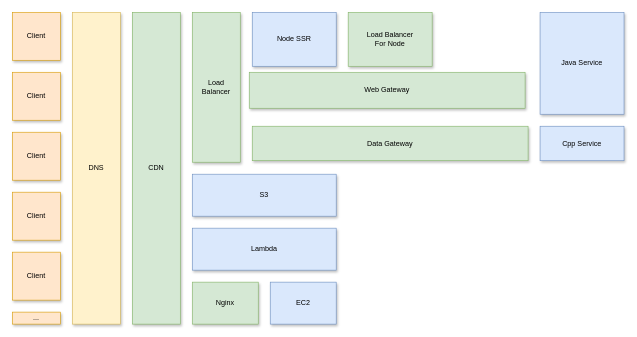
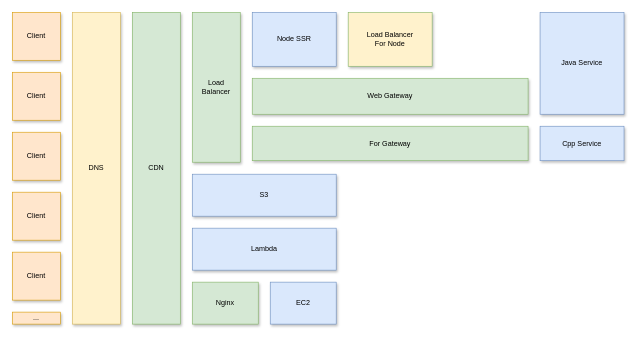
(390, 39) -> (390, 39)
(387, 90) -> (390, 96)
(390, 144) -> (390, 144)
